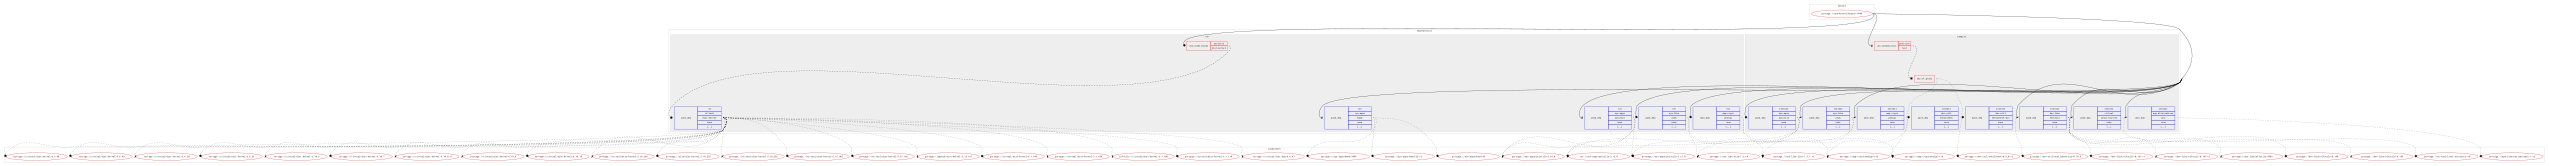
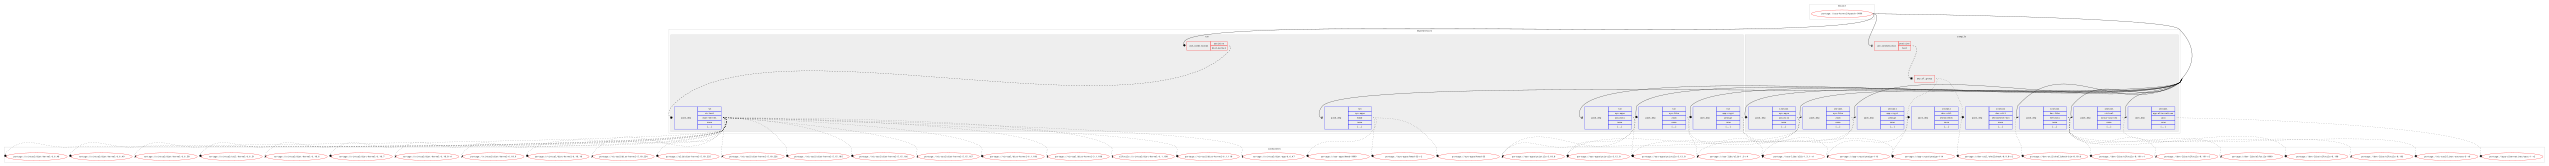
(949, 157) -> (949, 157)
(1599, 157) -> (1599, 157)
